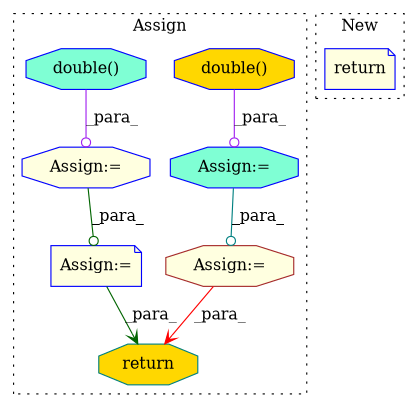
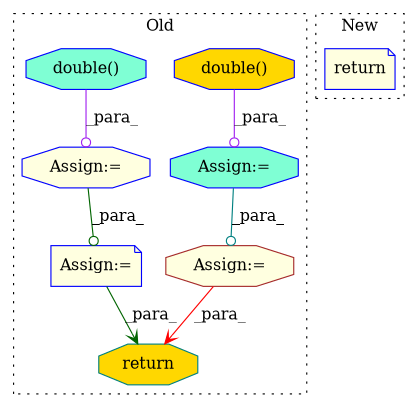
(160, 27) -> (160, 27)
